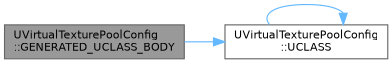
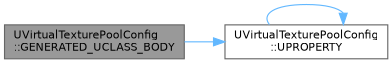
(306, 42) -> (306, 42)
